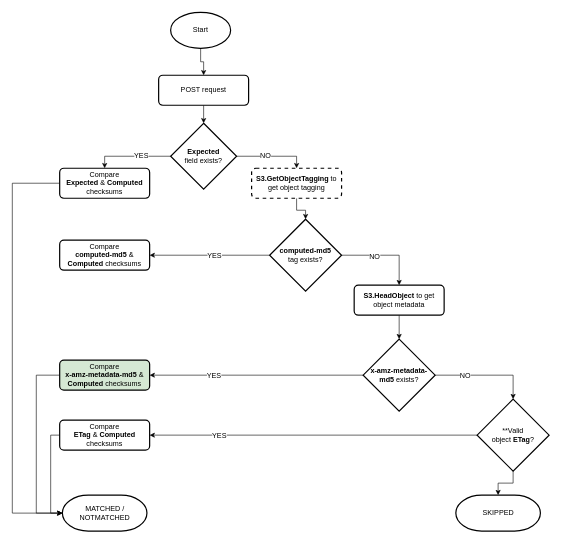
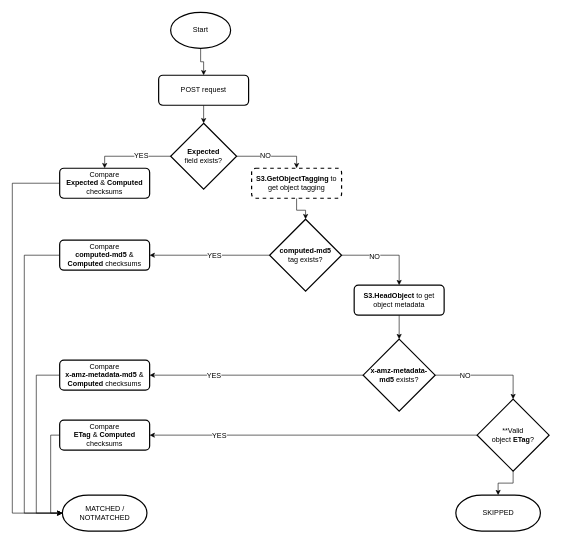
none -> (24, 365)
(105, 375) -> (105, 375)
